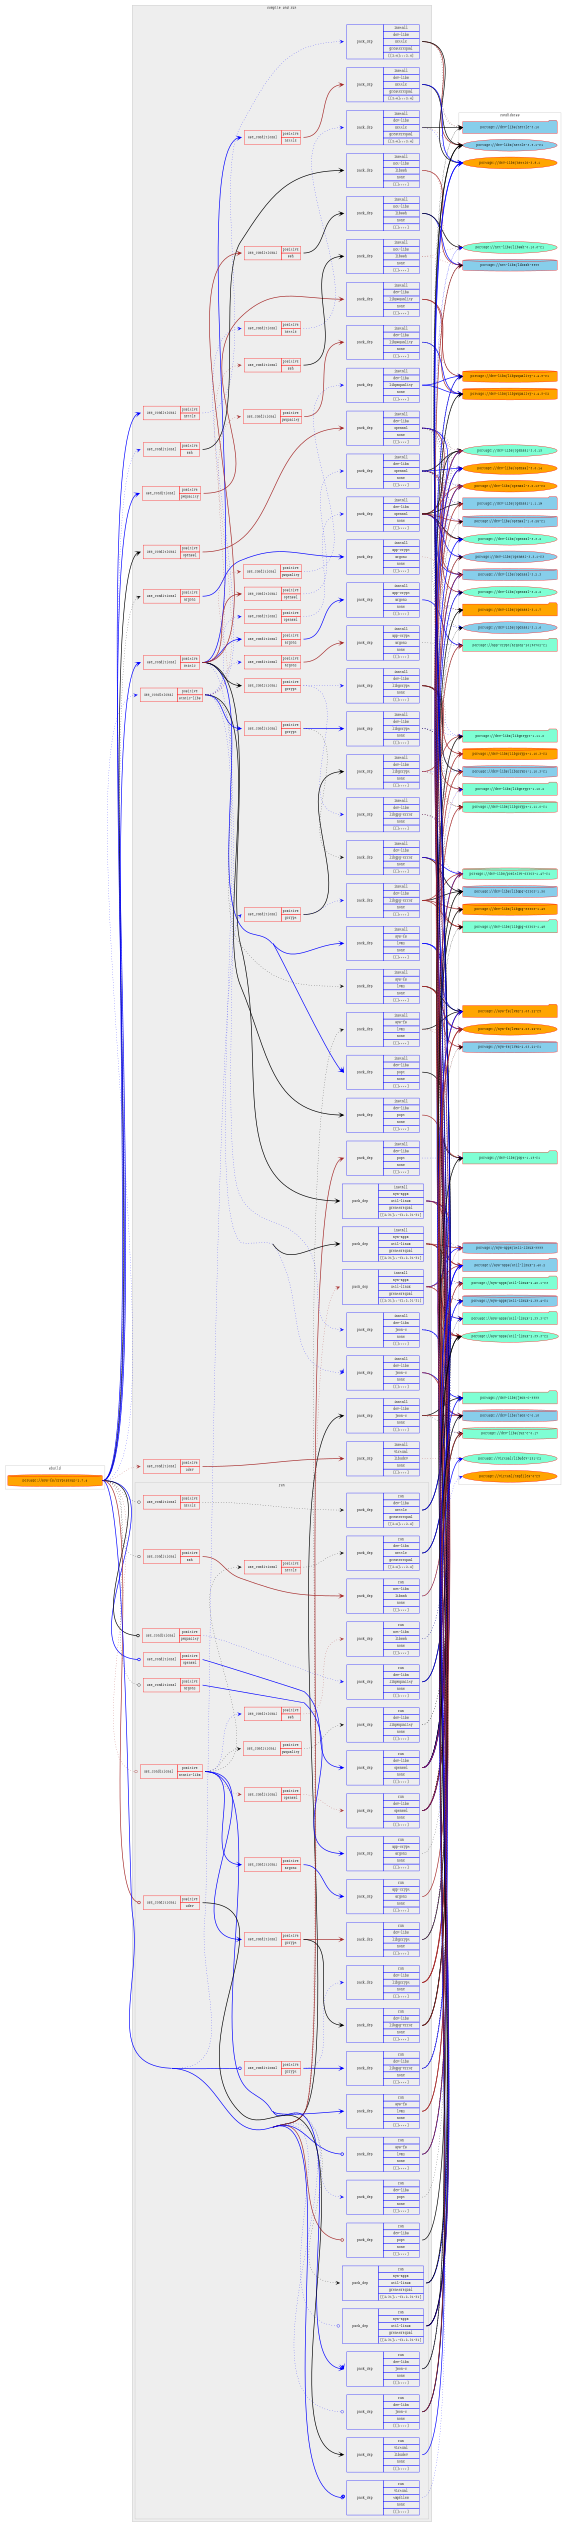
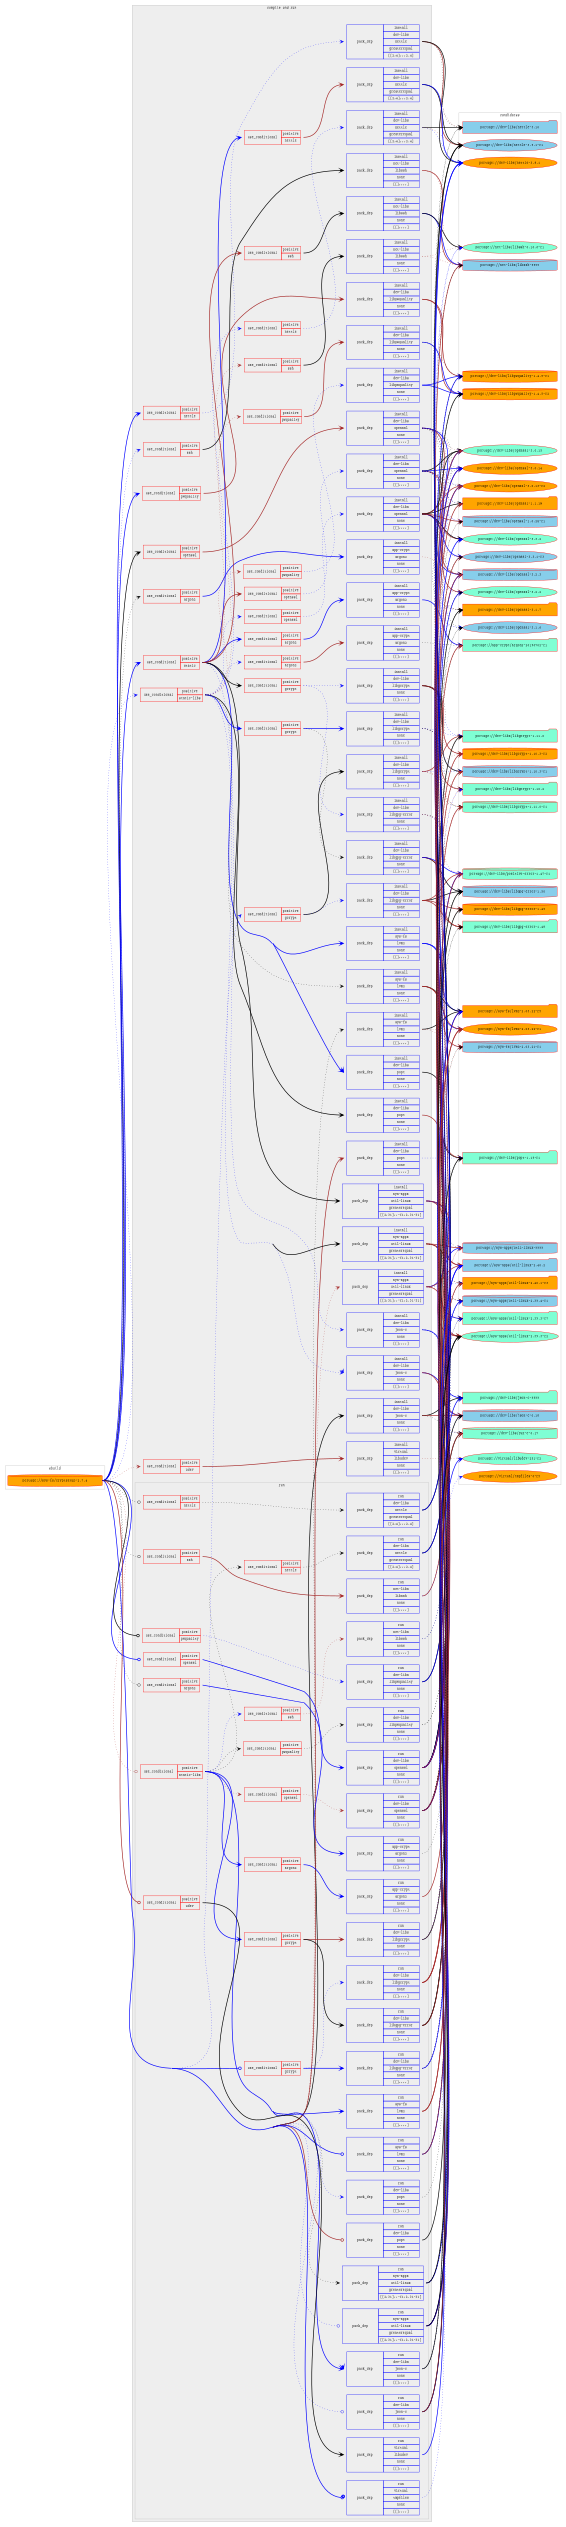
(510, 504) -> (510, 504)
(510, 1283) -> (510, 1283)
